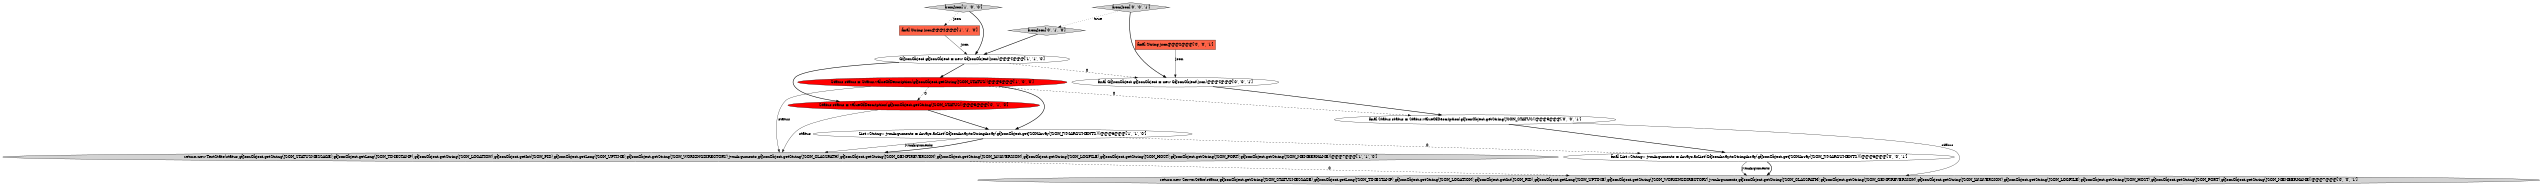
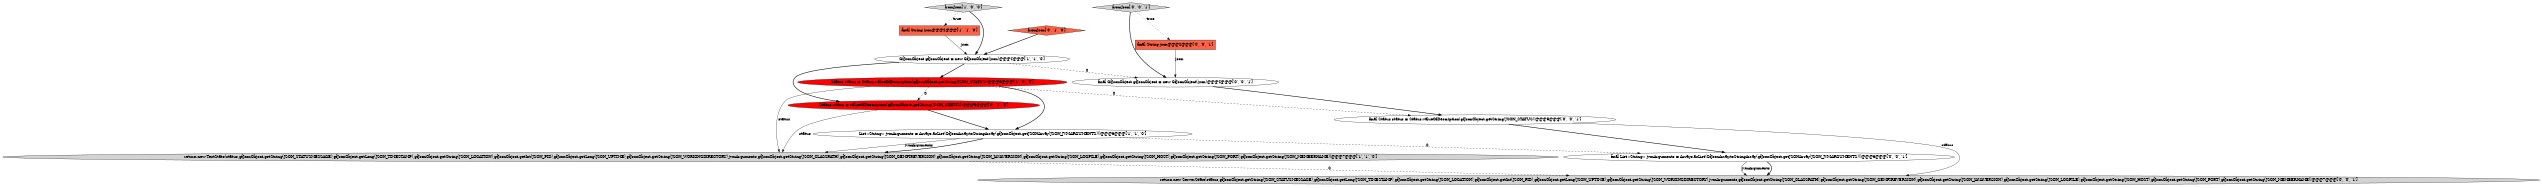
(957, 19) -> (957, 19)
(1090, 19) -> (1152, 25)
(1047, 31) -> (1047, 31)
